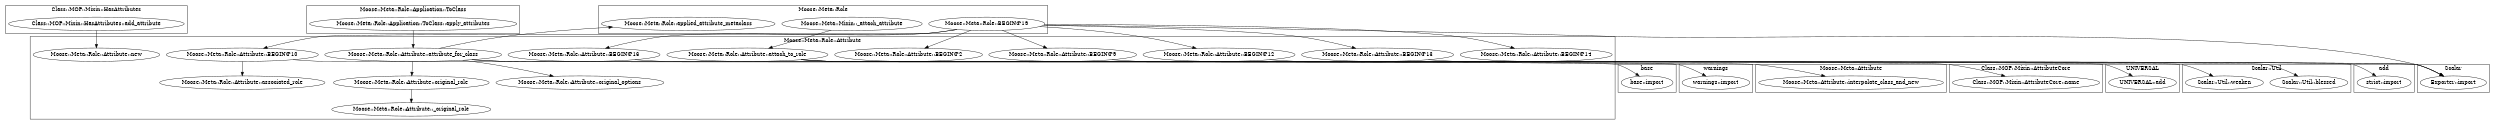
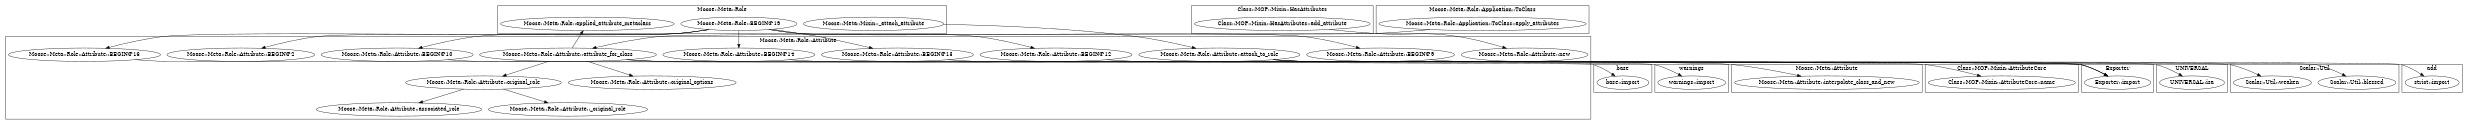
(1744, 37) -> (1448, 62)
(242, 67) -> (443, 95)
(2453, 69) -> (2118, 69)
(2143, 83) -> (2192, 83)
